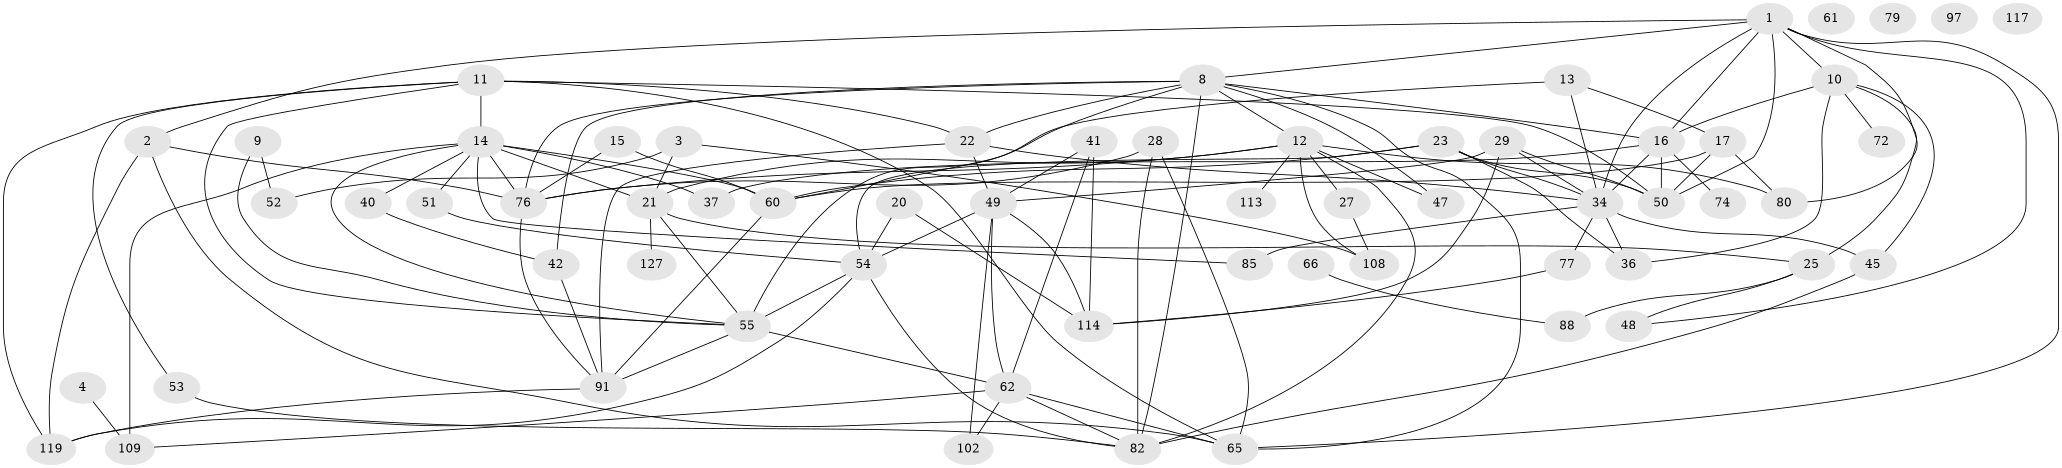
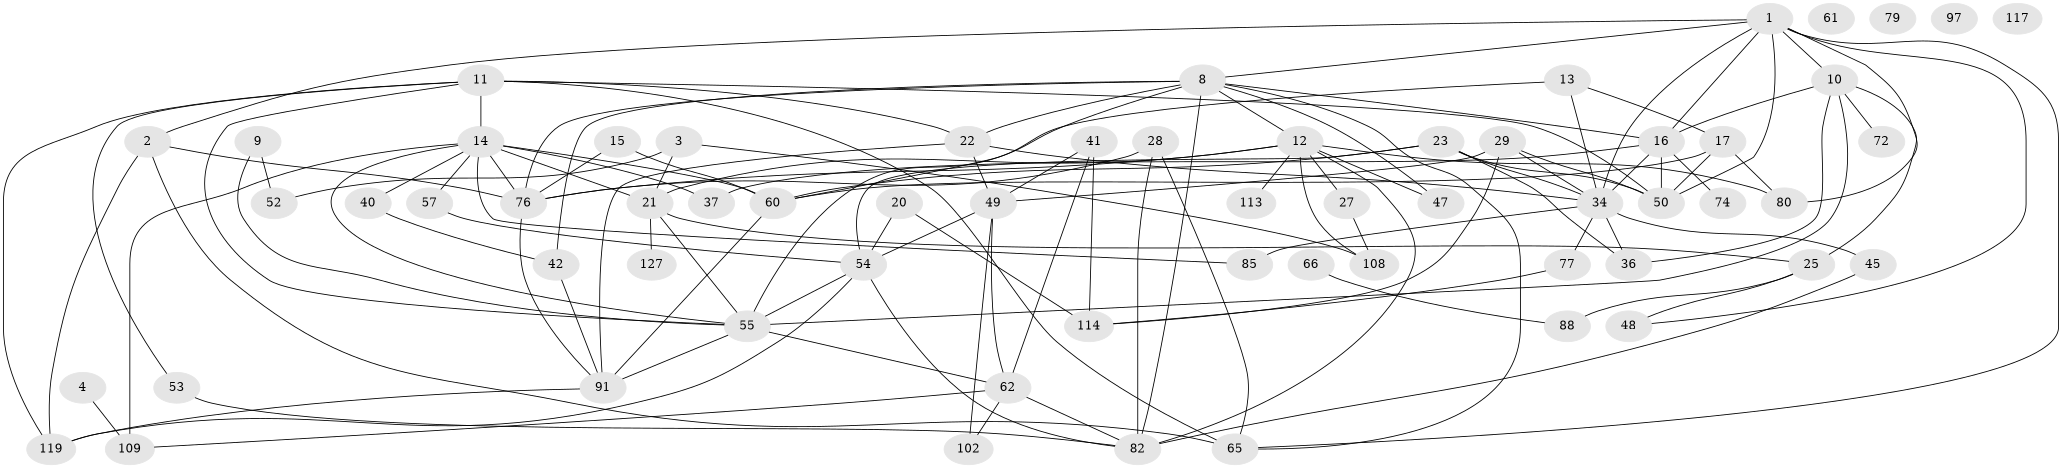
(1934, 154) -> (1310, 298)
(430, 203) -> (430, 203)
(1062, 263) -> none
(1122, 419) -> none
